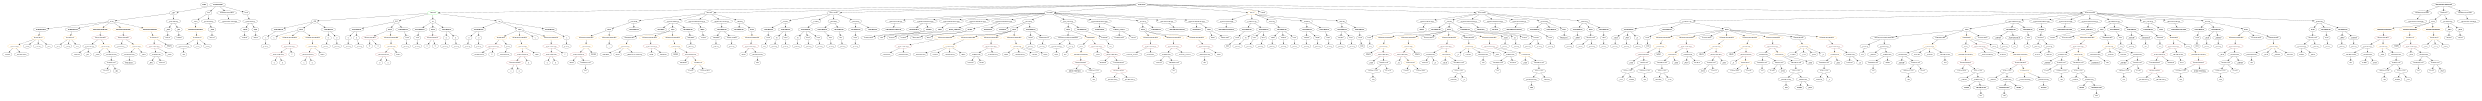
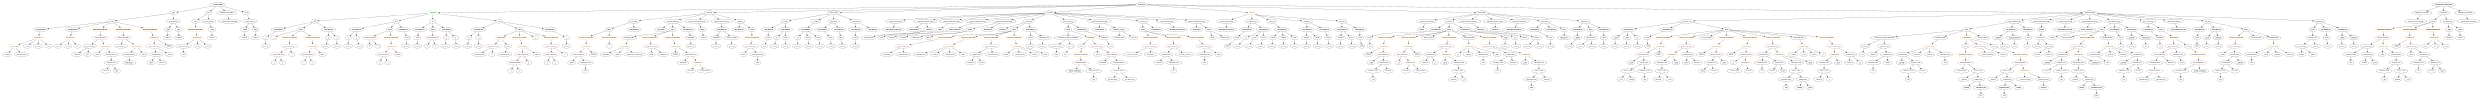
(204, 5) -> none
(1263, 13) -> none
